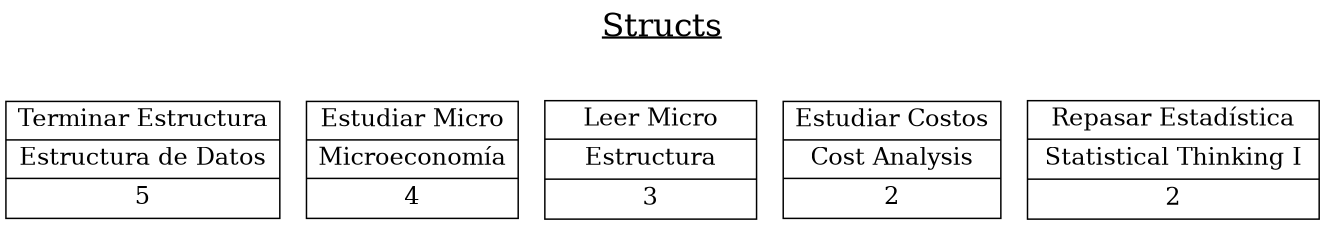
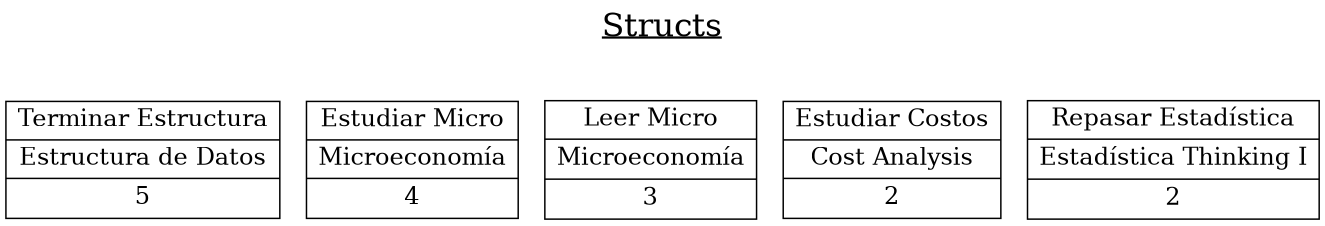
(651, 158) -> (651, 158)
(1173, 158) -> (1173, 158)
